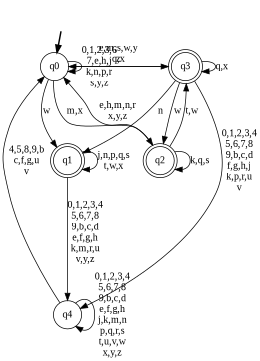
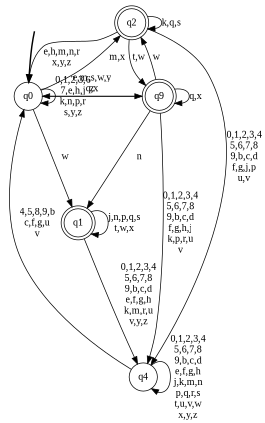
(185, 67) -> (159, 96)
none -> (224, 184)
